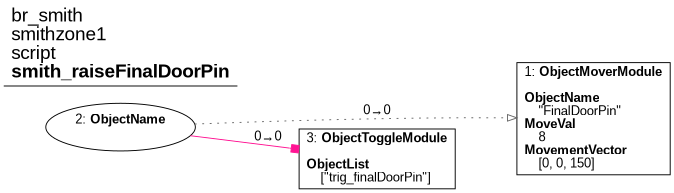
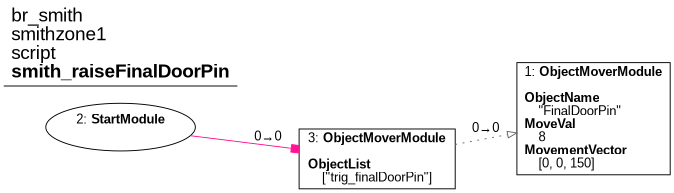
(351, 119) -> (481, 140)
(128, 120) -> (128, 120)
(385, 138) -> (385, 138)
